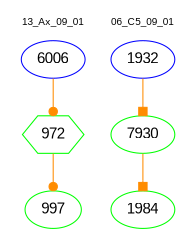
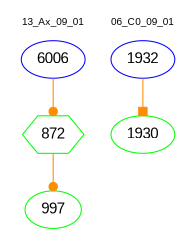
(143, 22) -> (143, 22)
(53, 135) -> (53, 135)
(143, 135) -> (143, 135)
(143, 210) -> none
